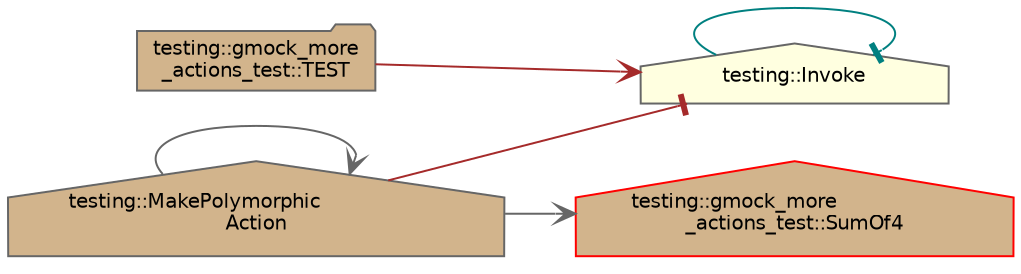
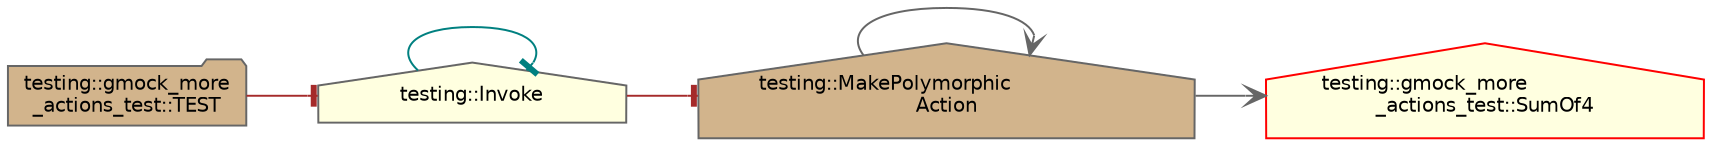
(498, 68) -> (277, 96)
(533, 143) -> (657, 96)
(795, 214) -> (1485, 96)
